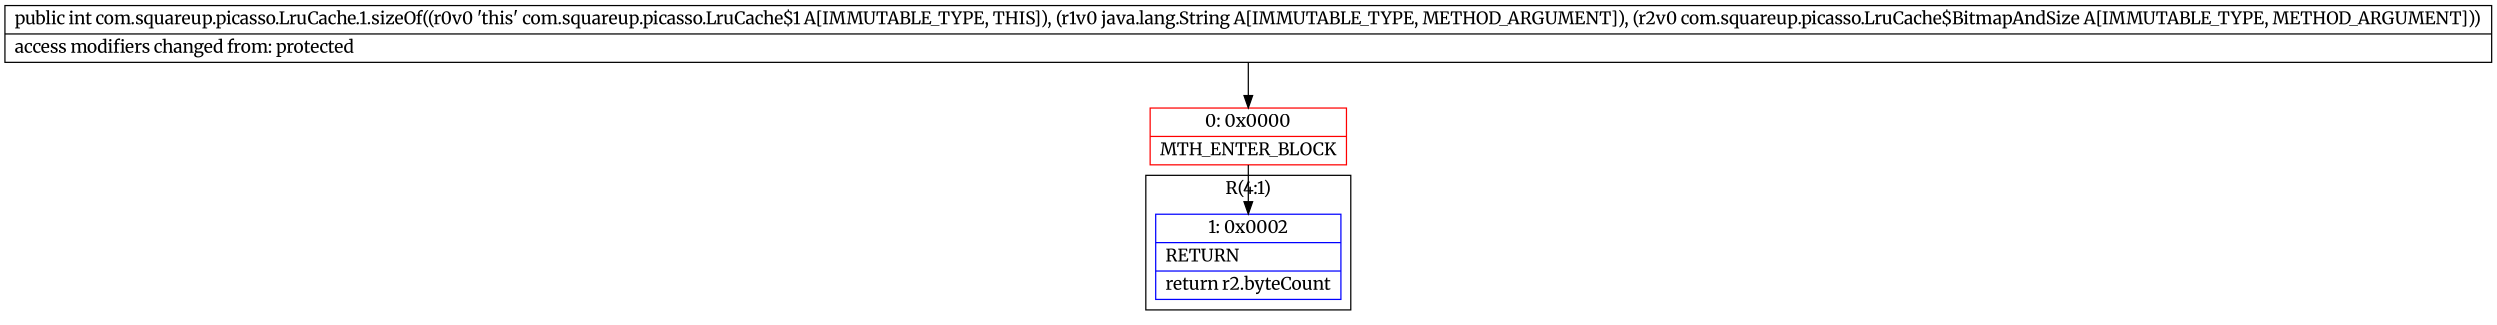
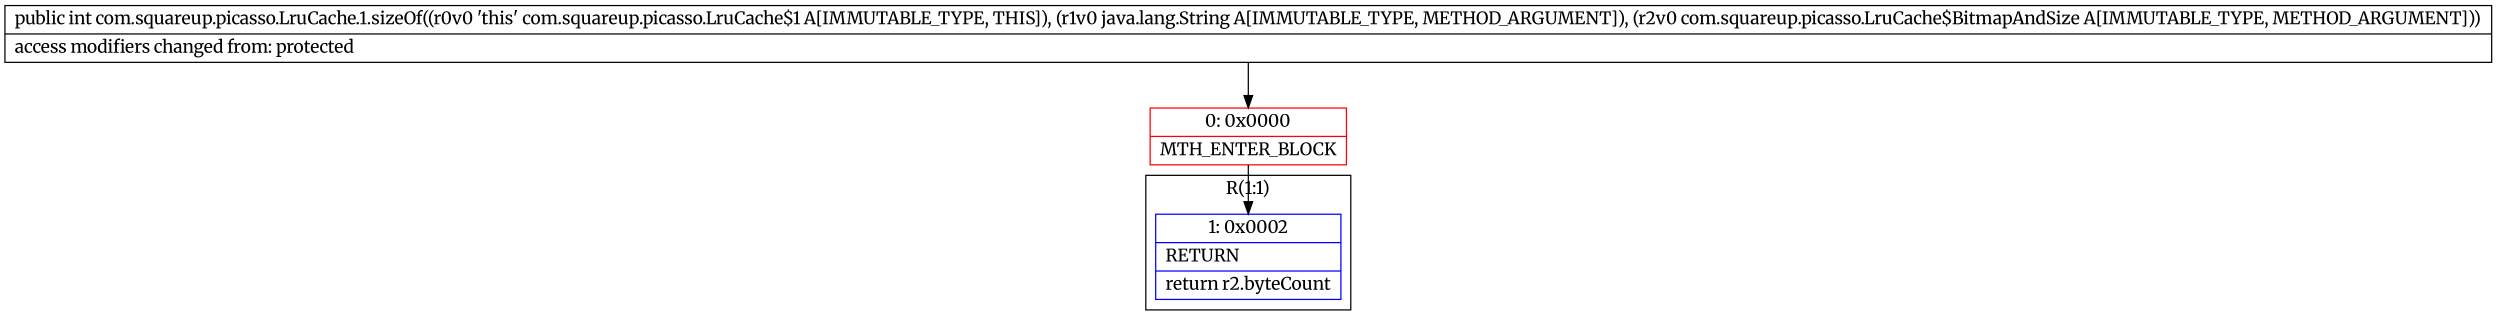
(1248, 190) -> (1248, 190)
